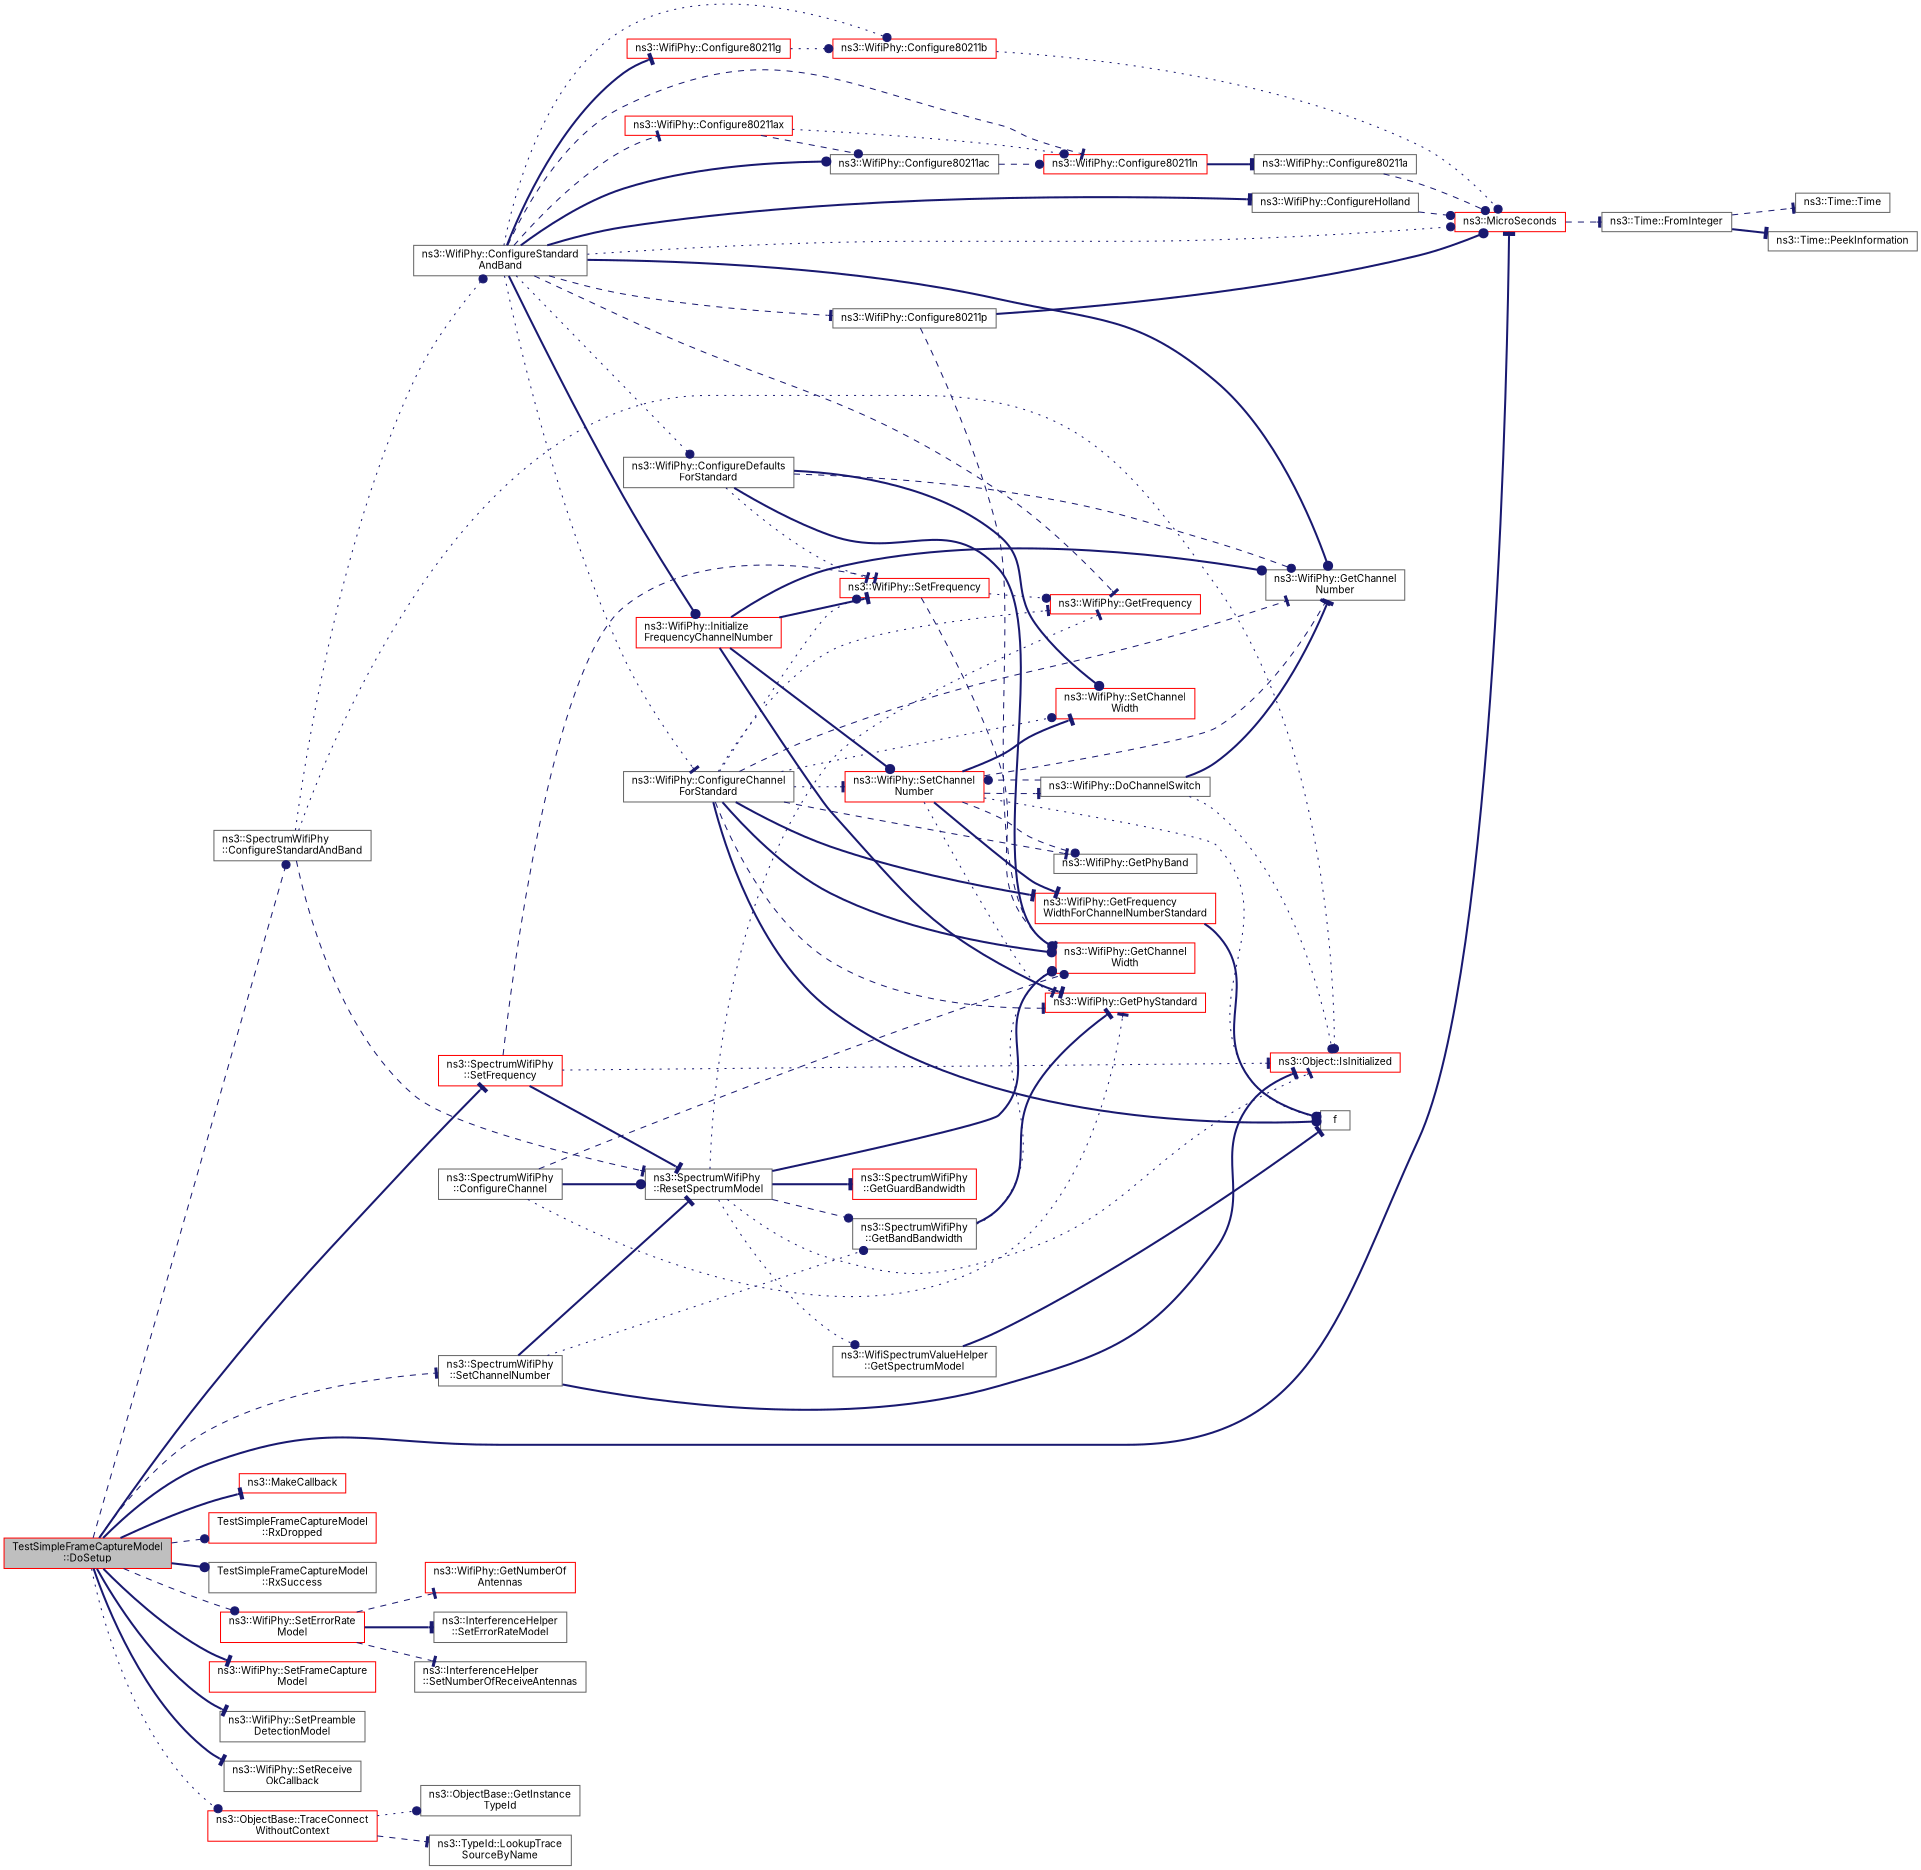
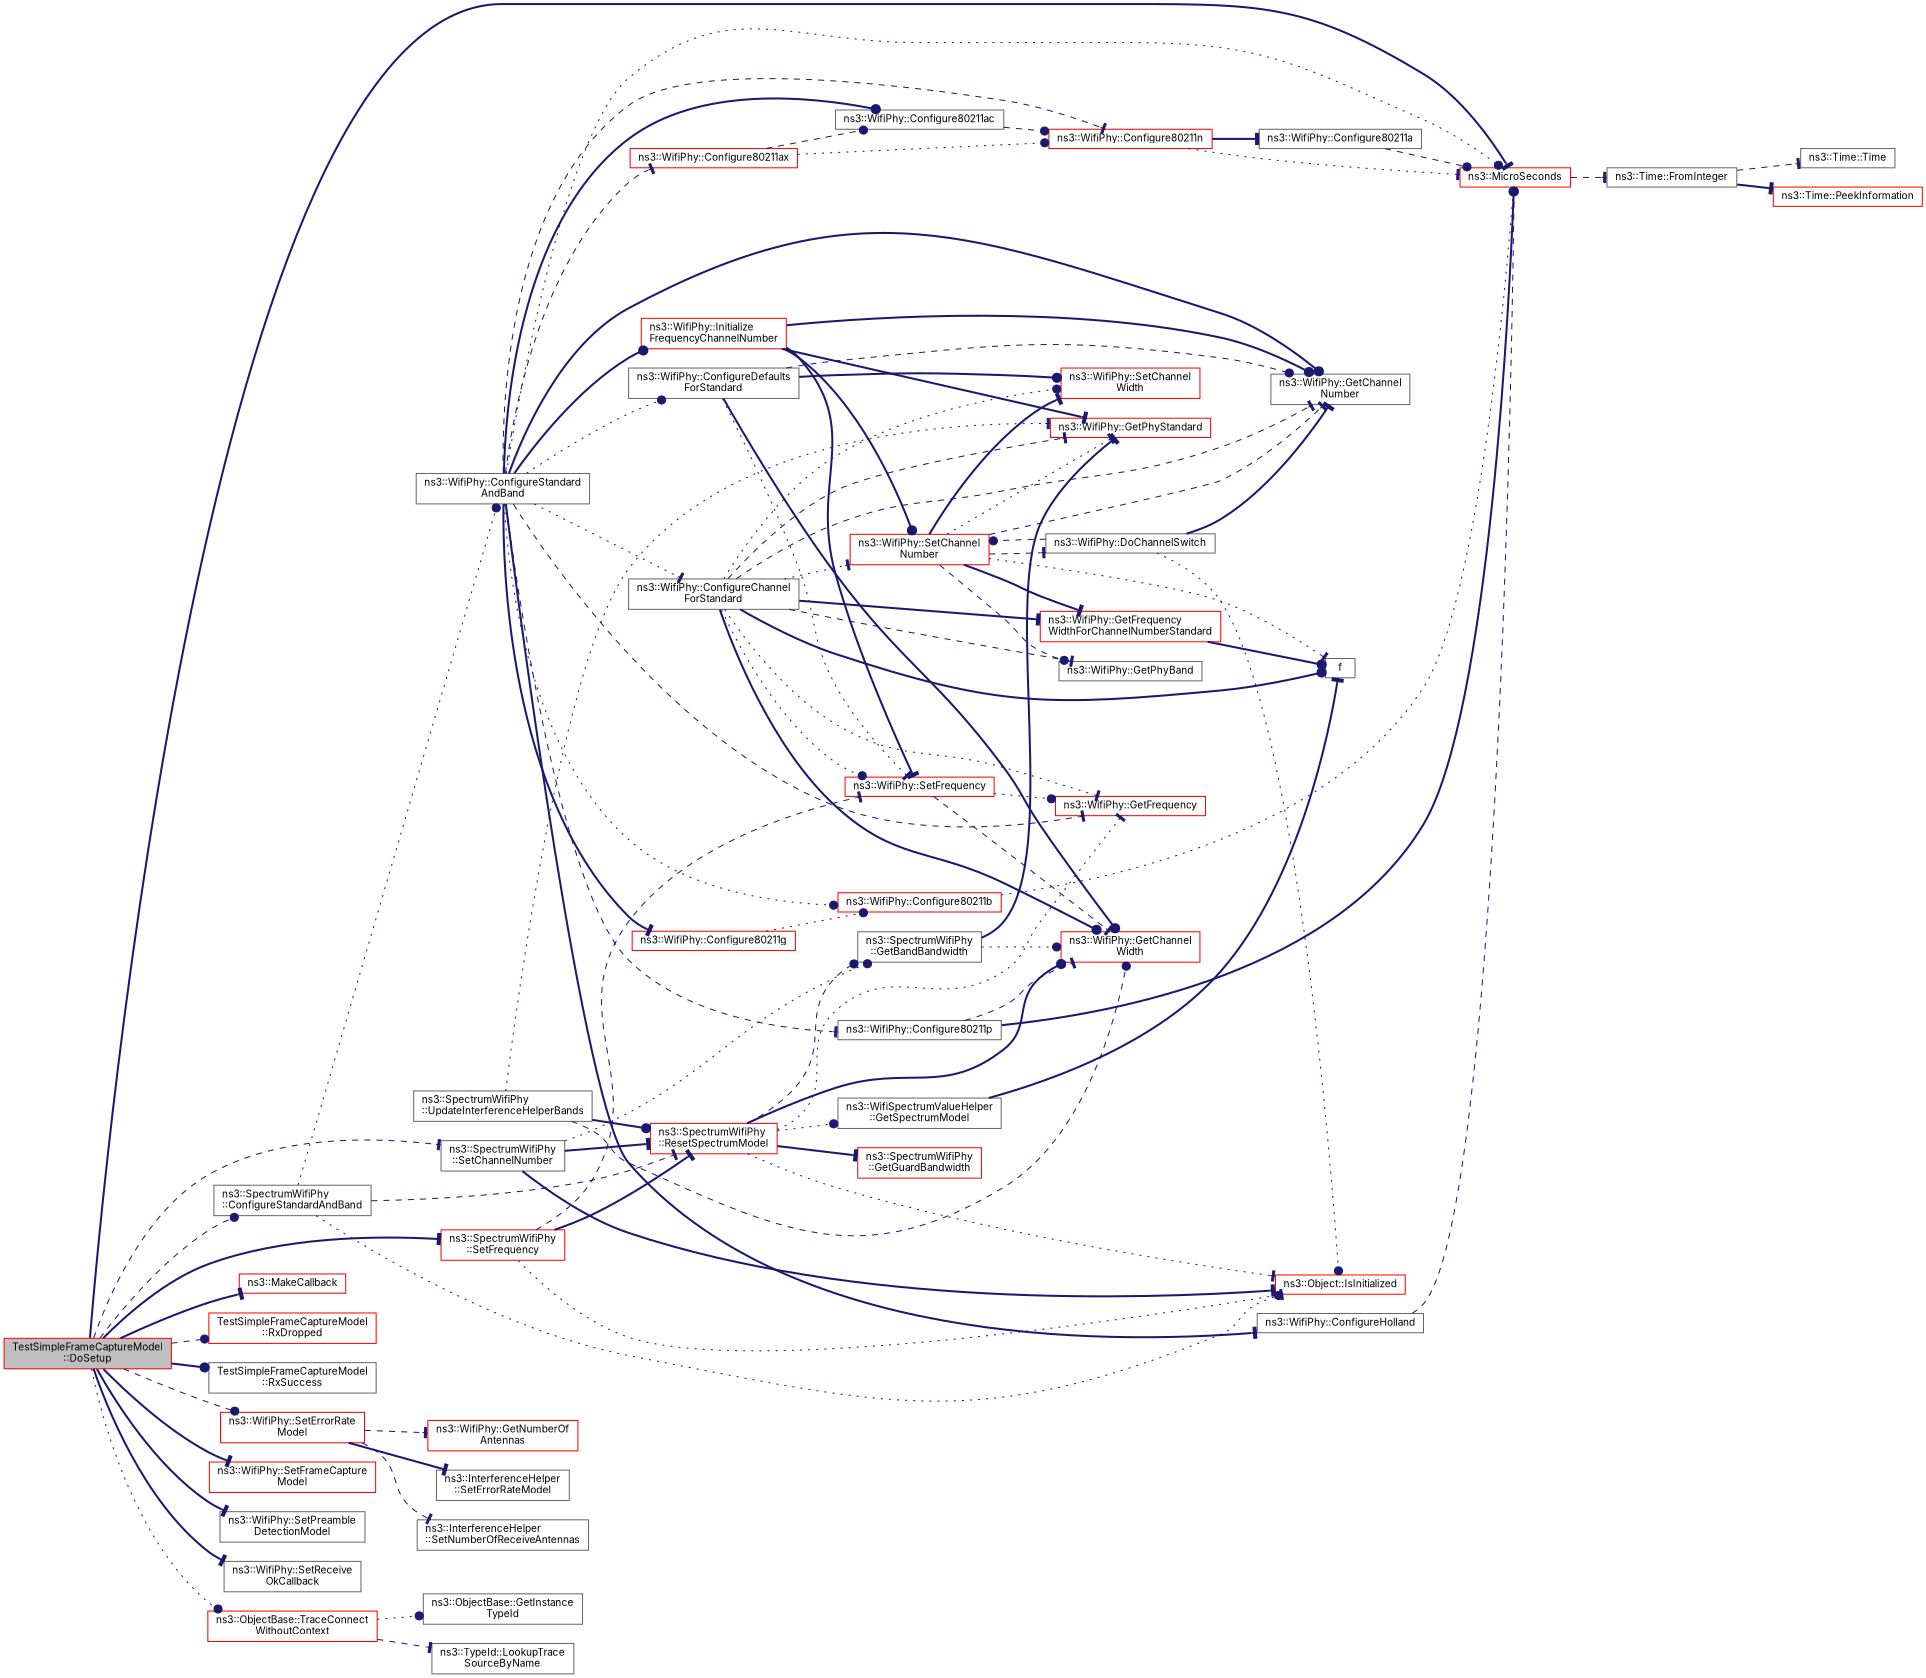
none -> (1321, 165)
(1843, 241) -> (1848, 197)
(500, 1184) -> (503, 1106)
(709, 1184) -> (714, 1139)
